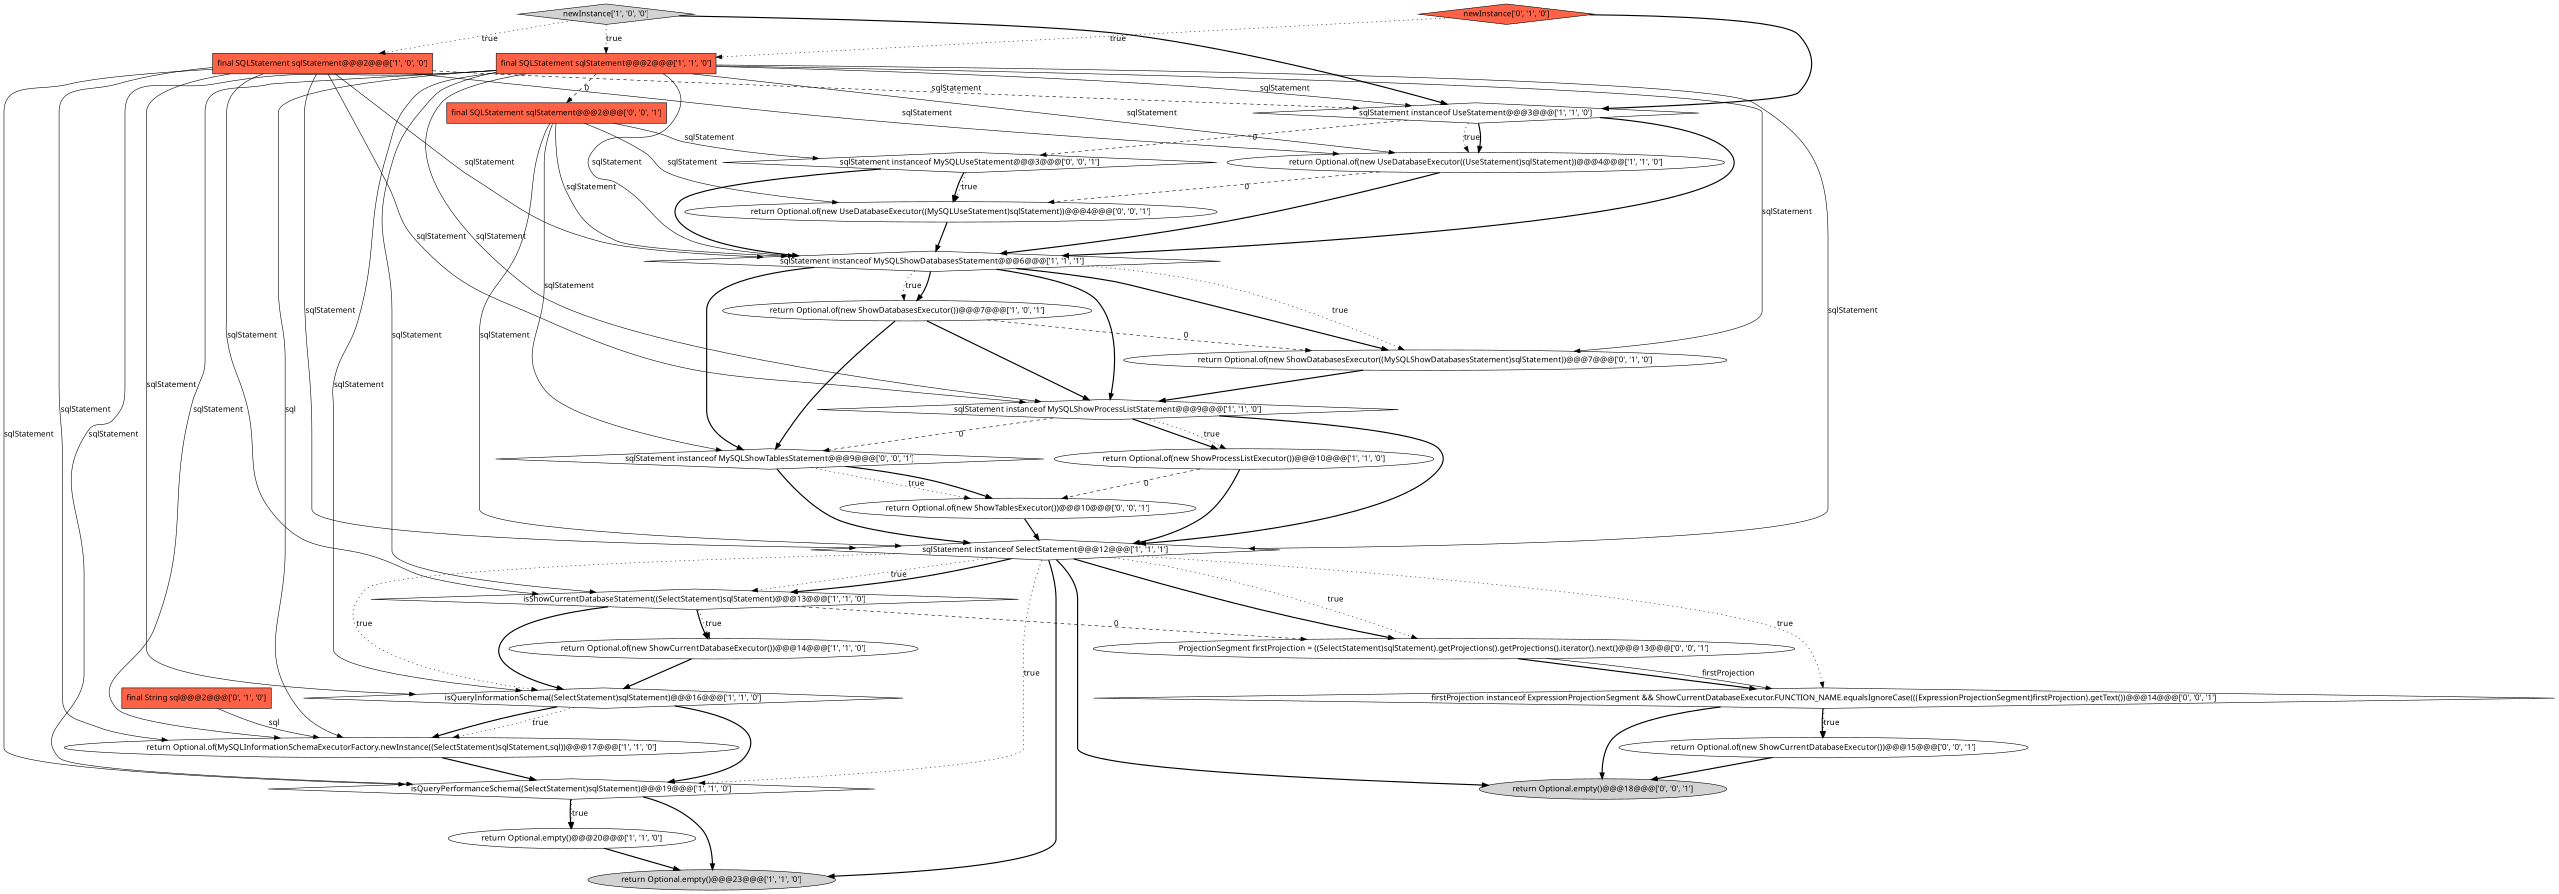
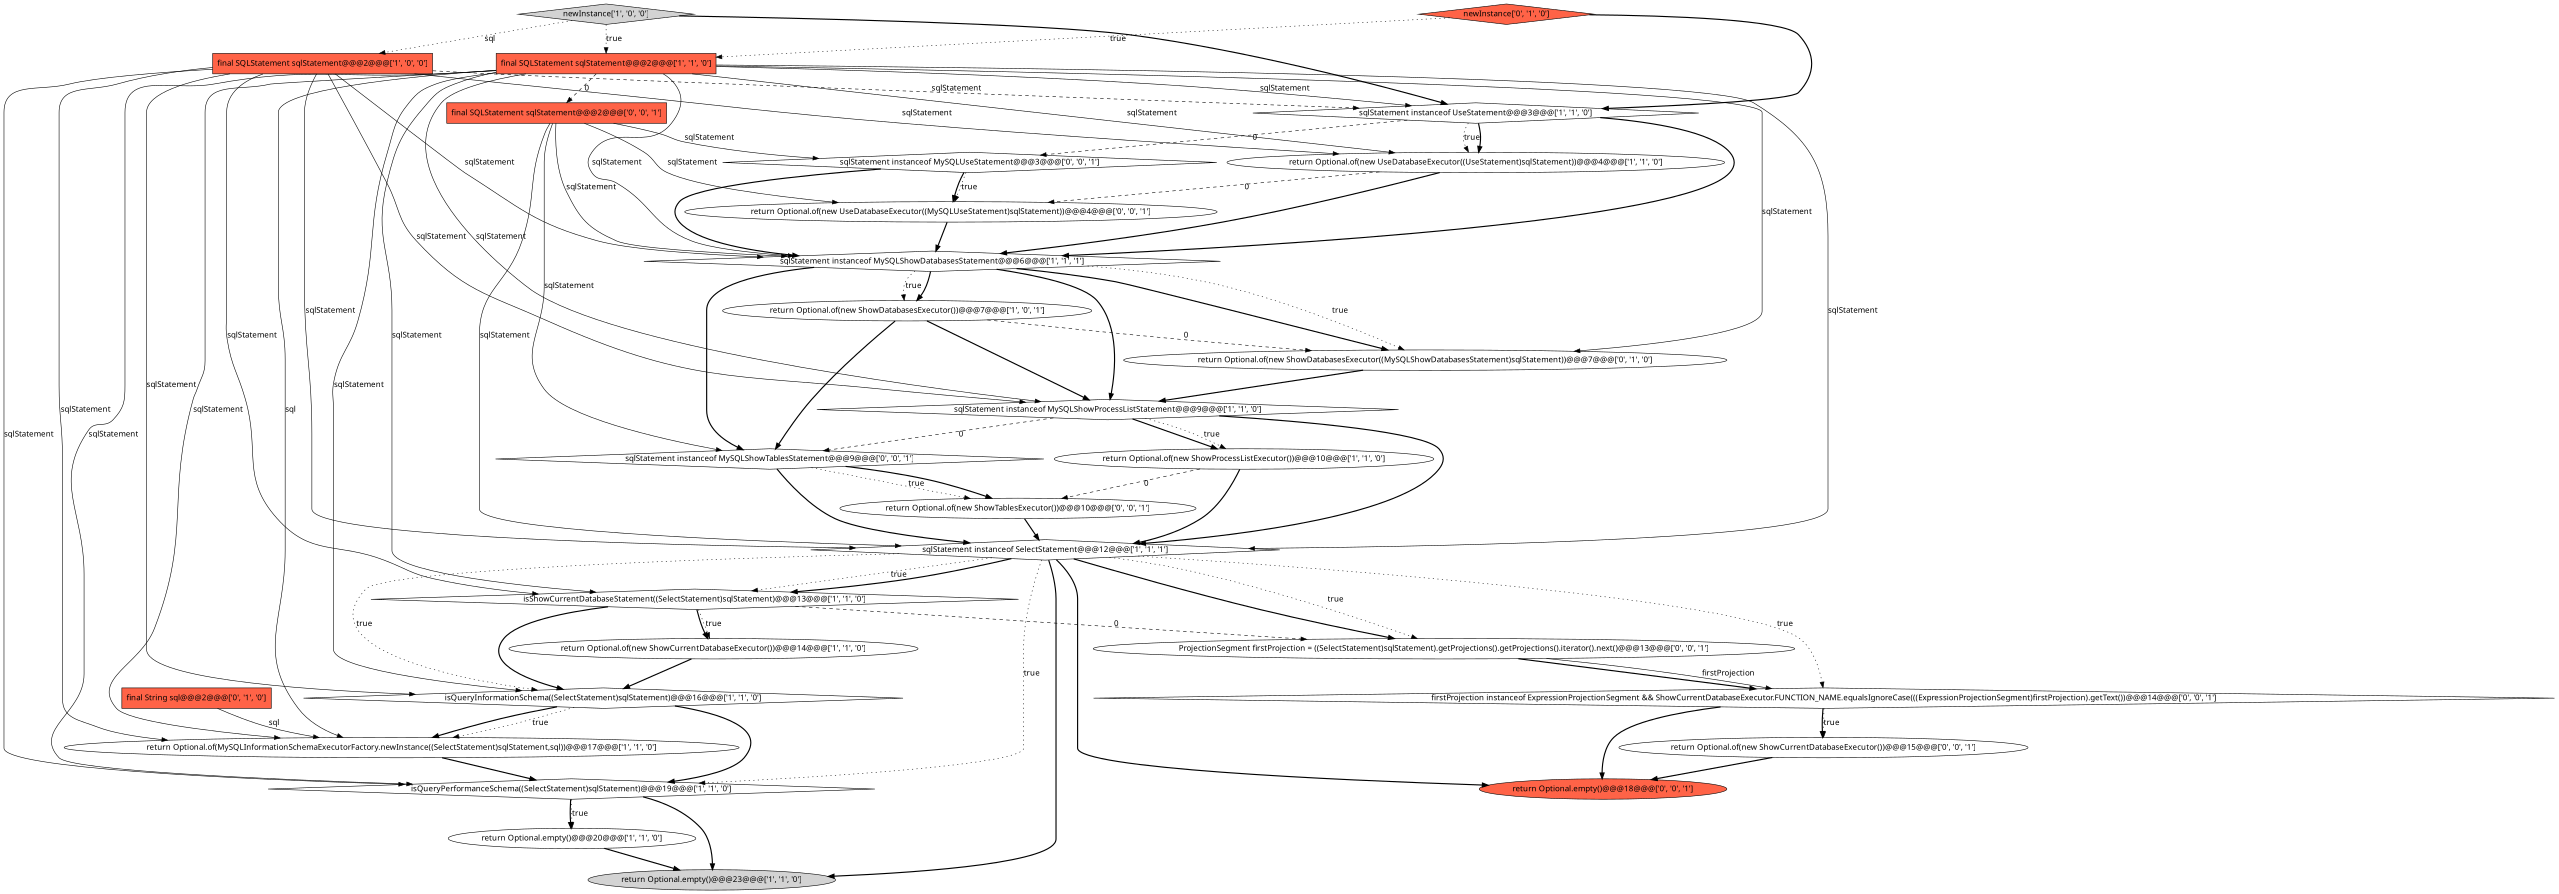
(490, 39) -> (490, 39)
(1603, 789) -> (1603, 789)
